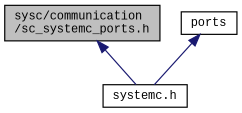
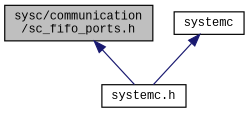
(82, 23) -> (79, 23)
(209, 23) -> (209, 23)
